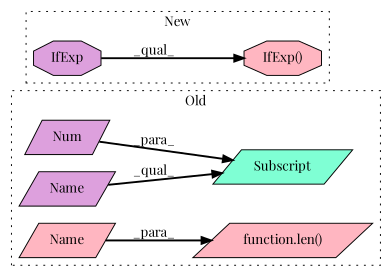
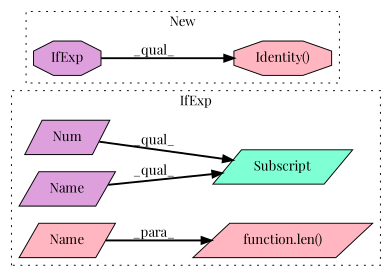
(283, 58) -> (283, 58)
(196, 102) -> (196, 102)
(154, 141) -> (154, 141)
